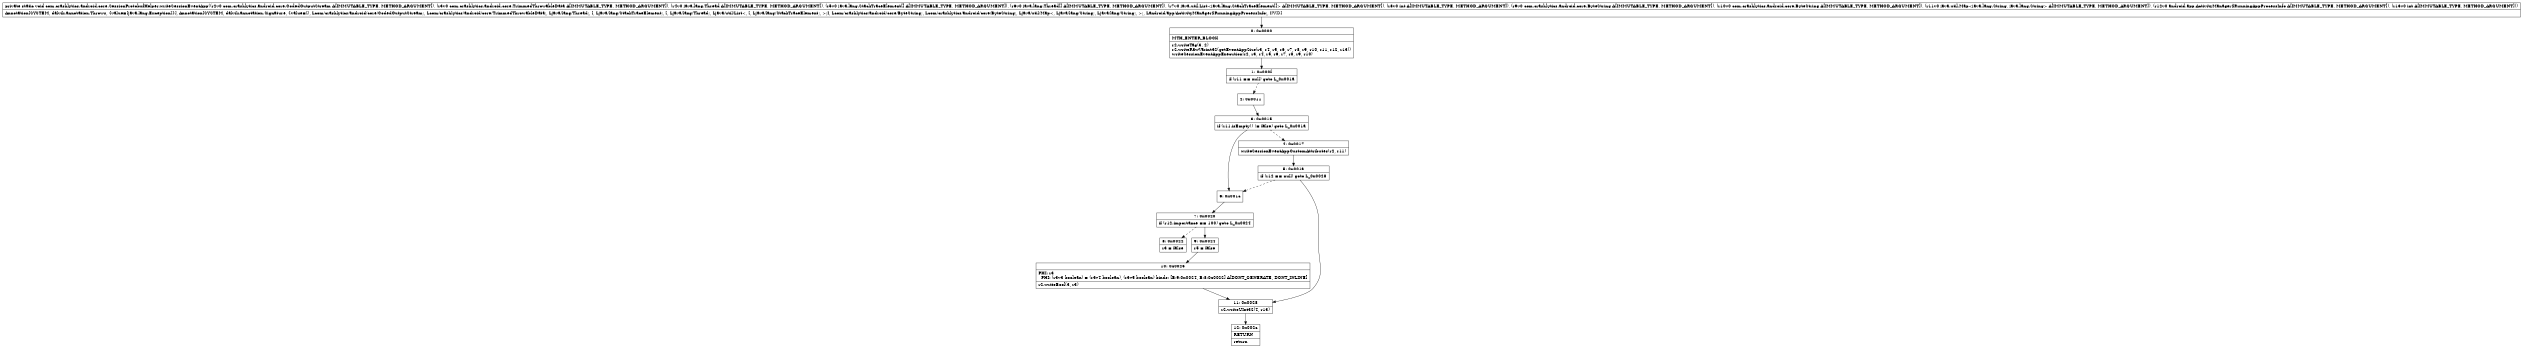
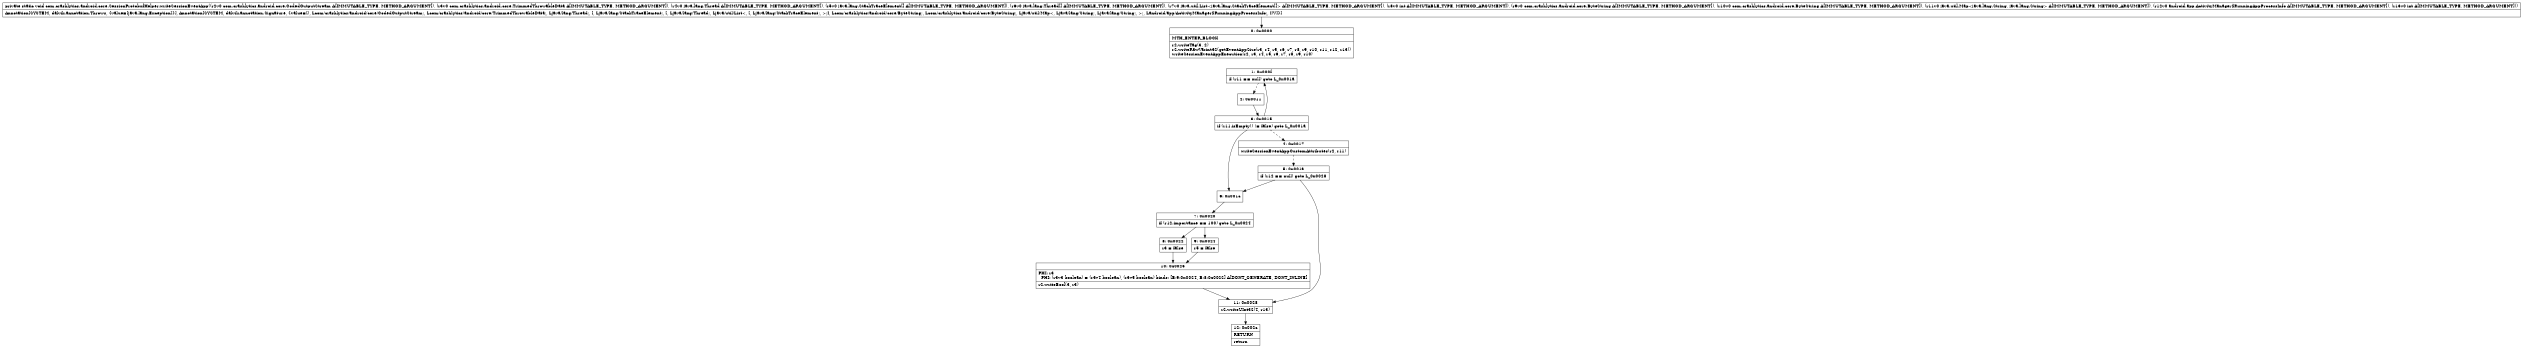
(1262, 62) -> (1267, 101)
(1294, 159) -> (1294, 159)
(1260, 185) -> (1260, 185)
(1190, 232) -> (1190, 232)
none -> (1173, 256)
